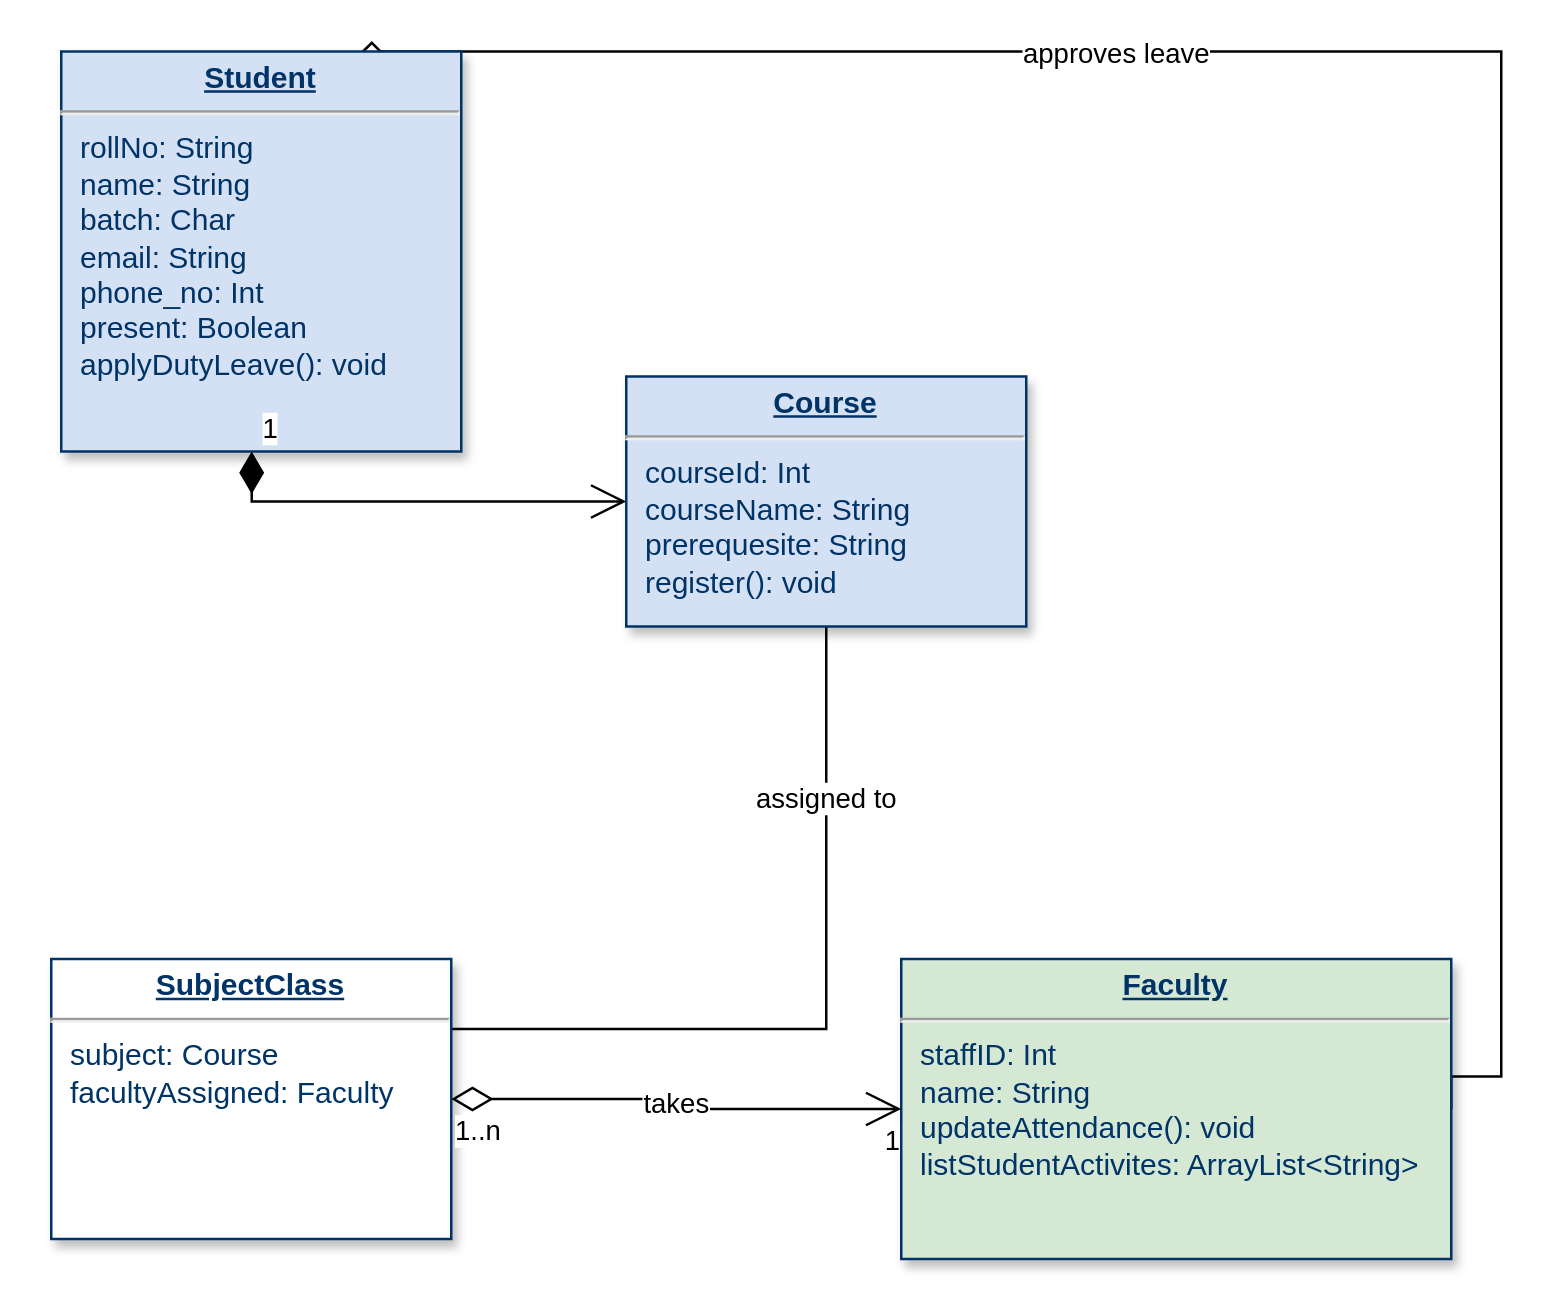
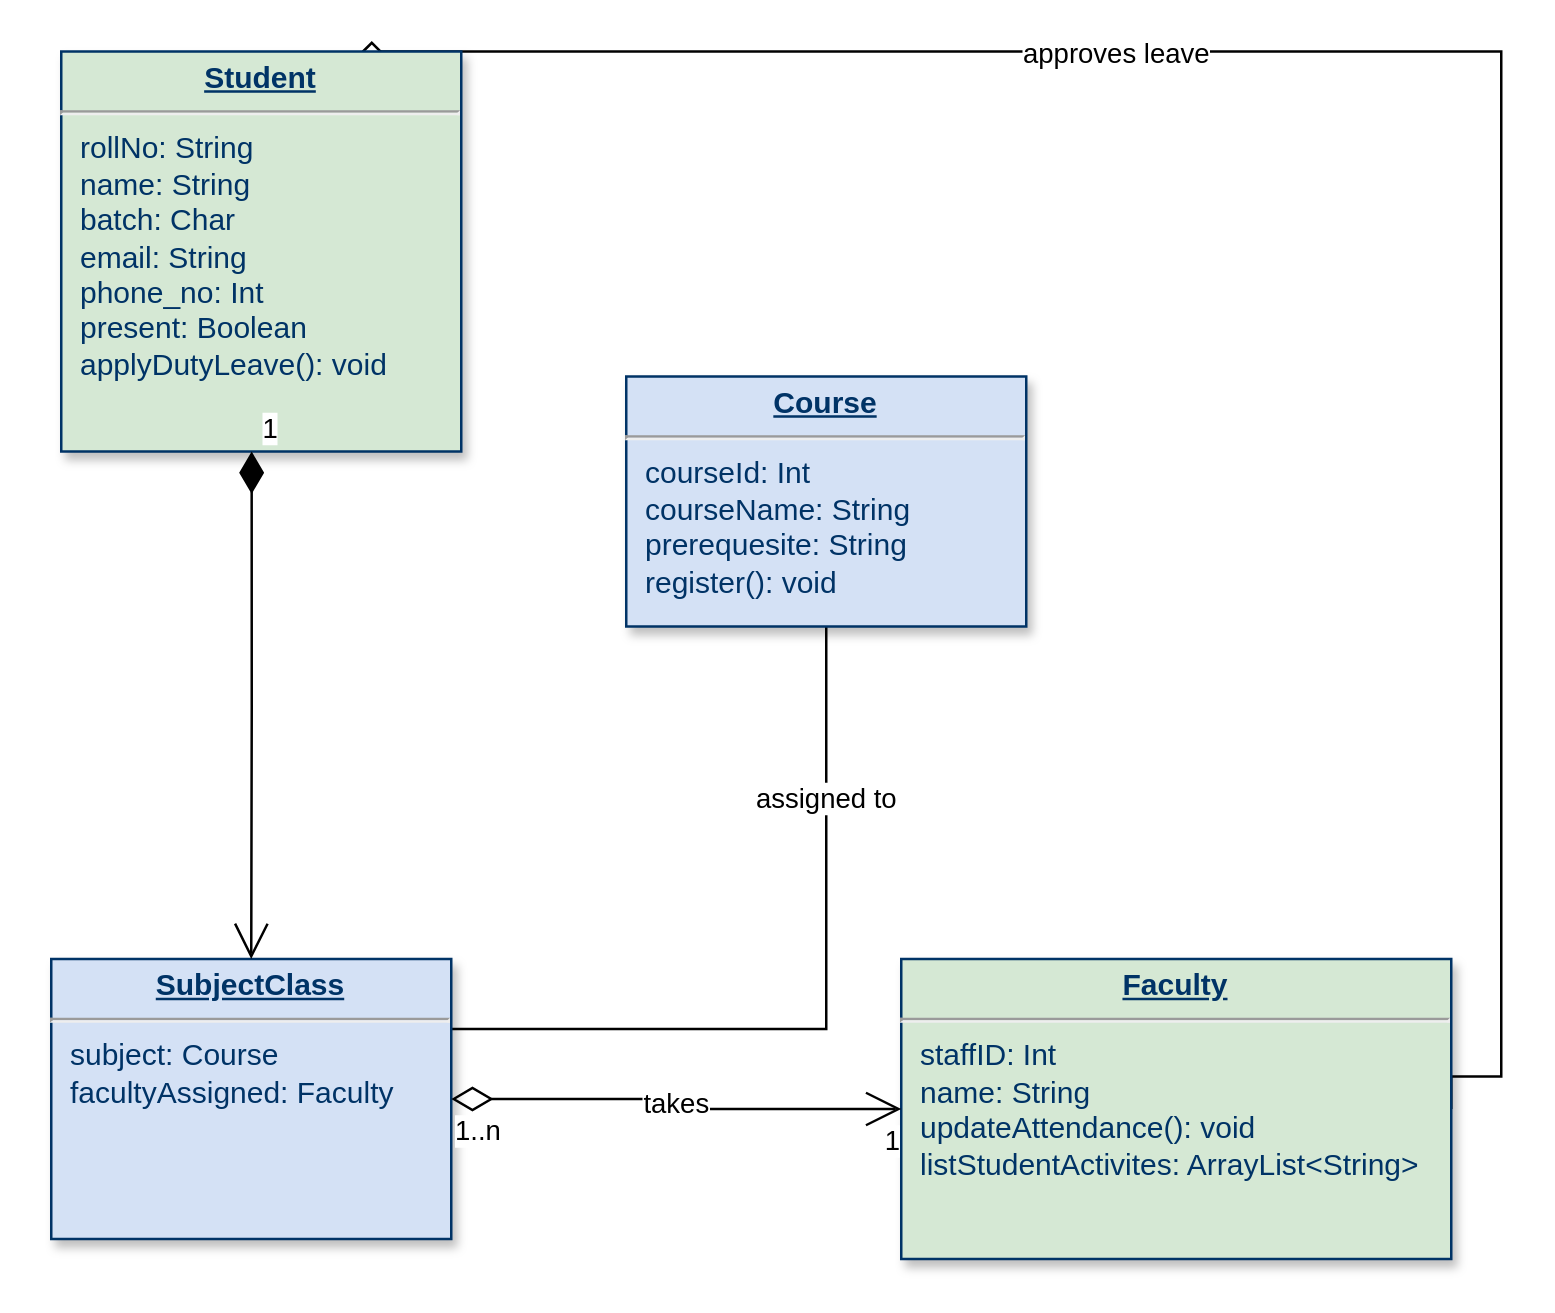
(261, 251) -> (261, 251)
(434, 501) -> (252, 726)
(251, 1099) -> (251, 1099)
